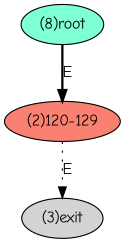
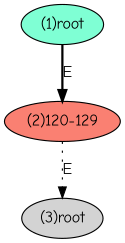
(62, 25) -> (62, 25)
(62, 218) -> (62, 218)
